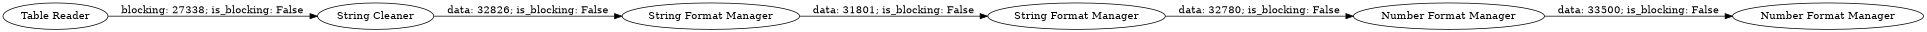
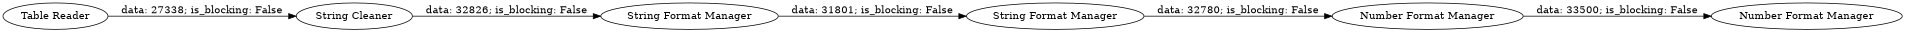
(213, 11) -> (202, 11)
